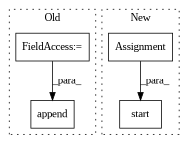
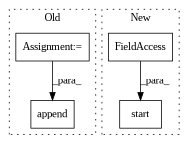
(53, 47) -> (53, 47)
(141, 47) -> (141, 47)
